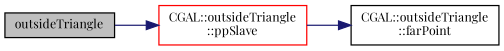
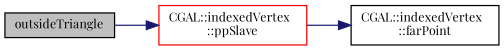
(233, 25) -> (233, 25)
(425, 25) -> (425, 25)
